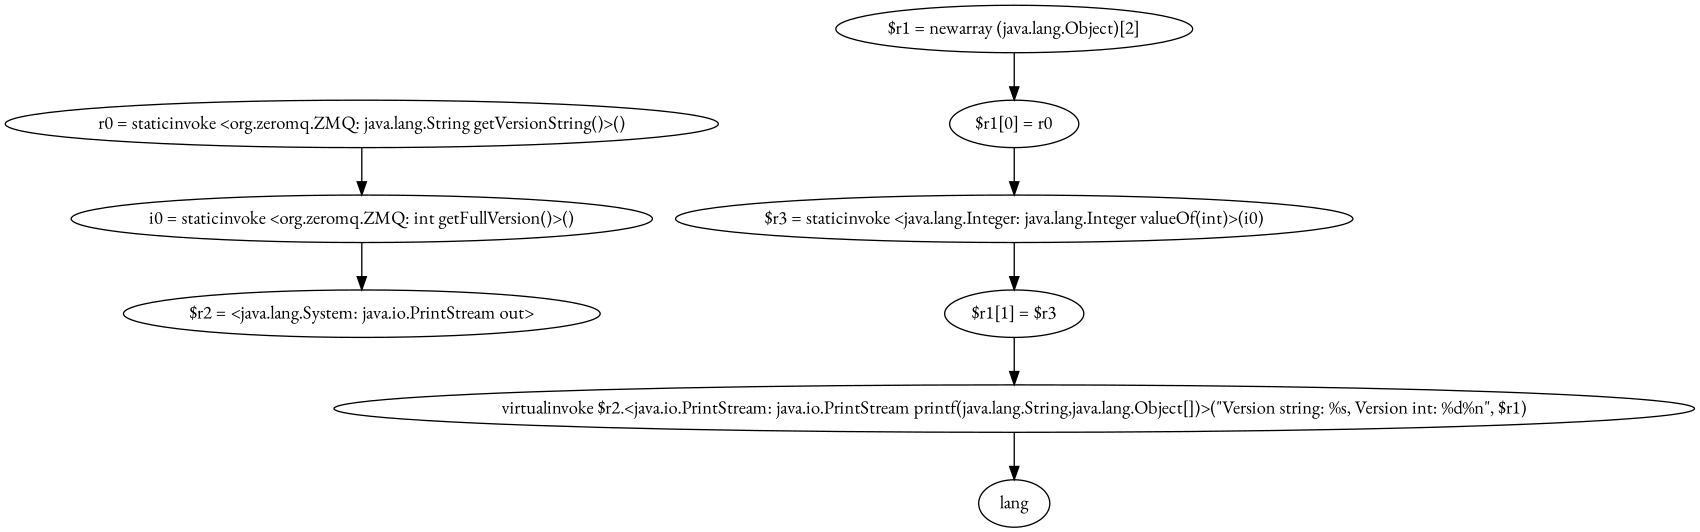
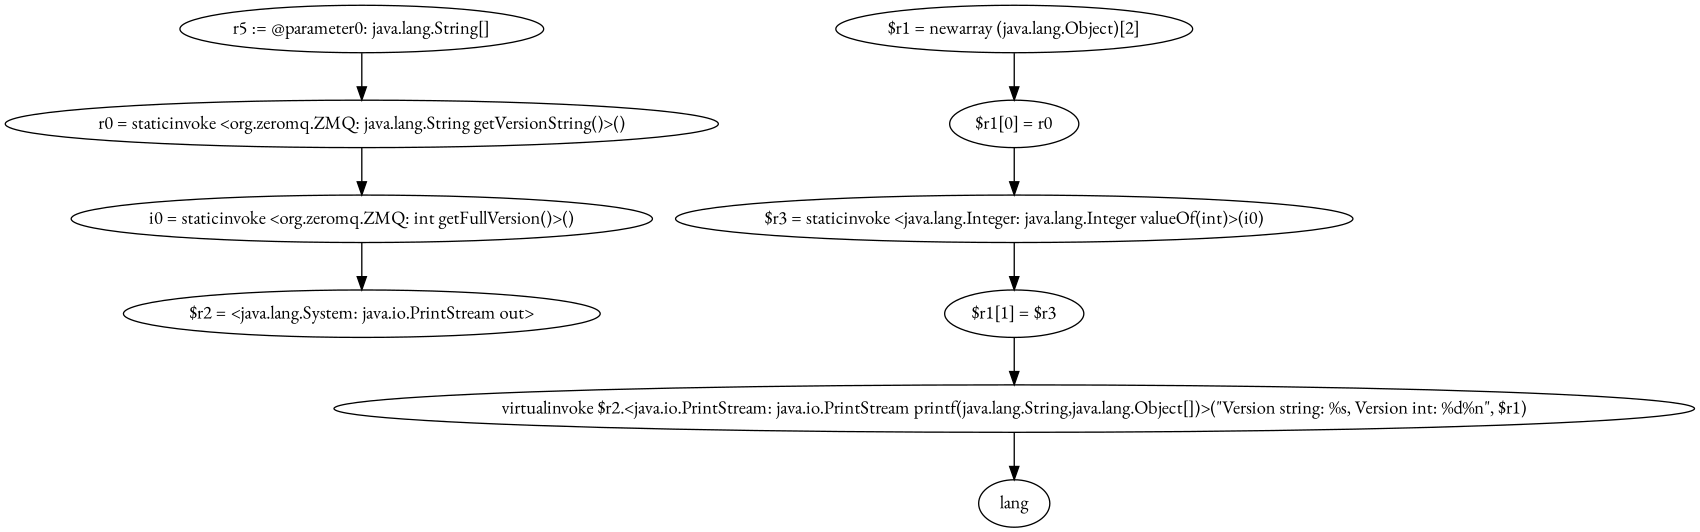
none -> (362, 29)
